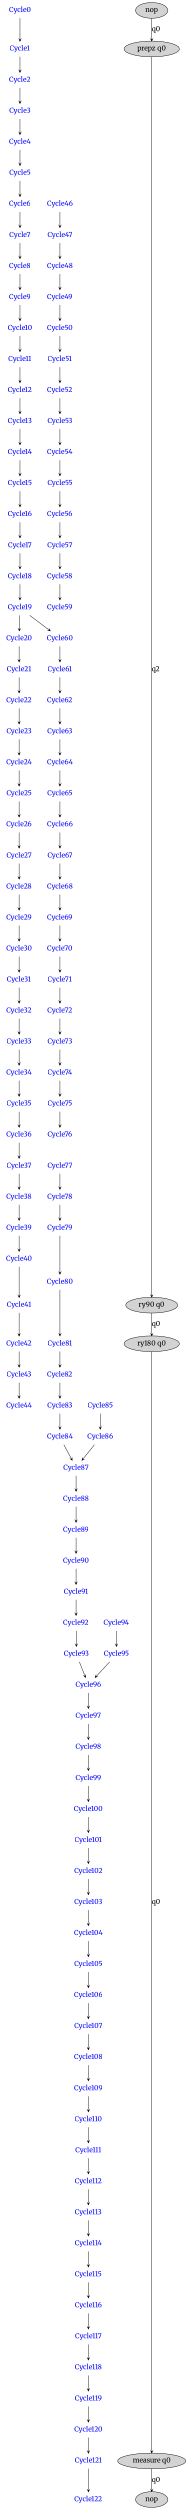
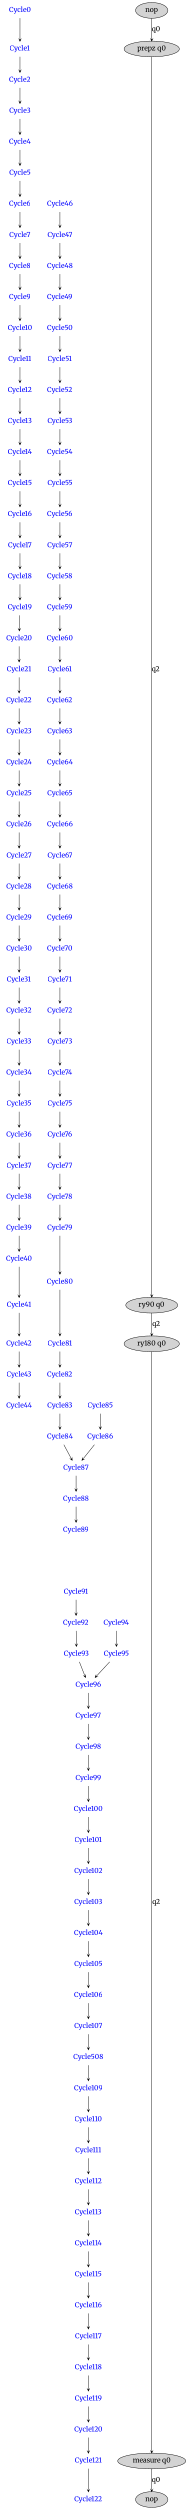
(39, 622) -> (60, 622)
none -> (60, 1149)
(156, 1324) -> (156, 1324)
(76, 1561) -> none
(156, 1902) -> (156, 1902)
(88, 2058) -> (88, 2058)
